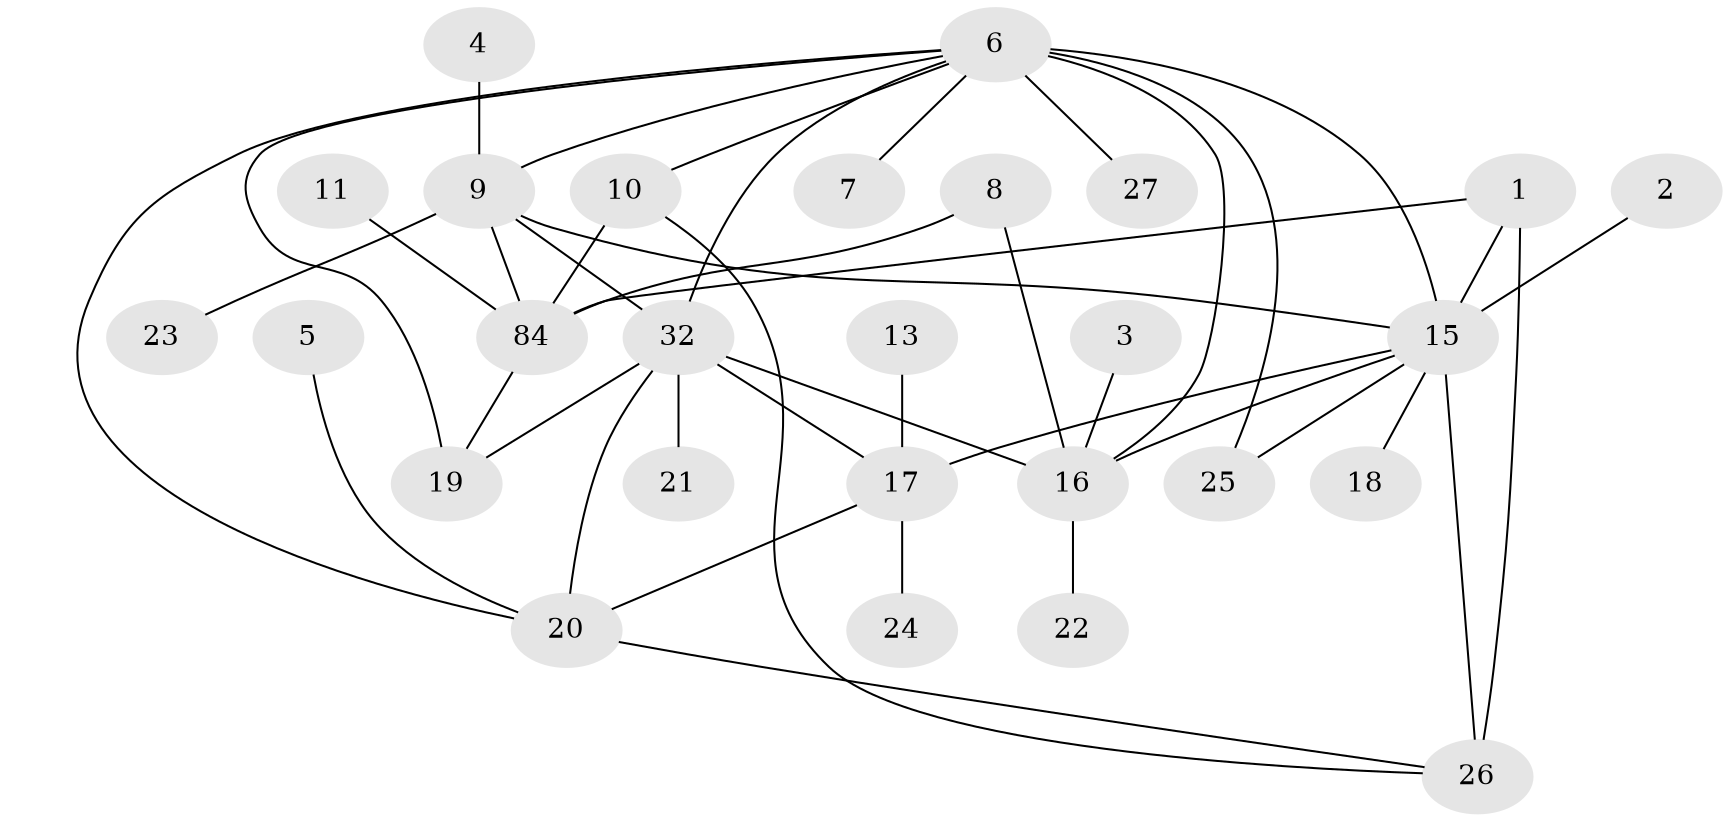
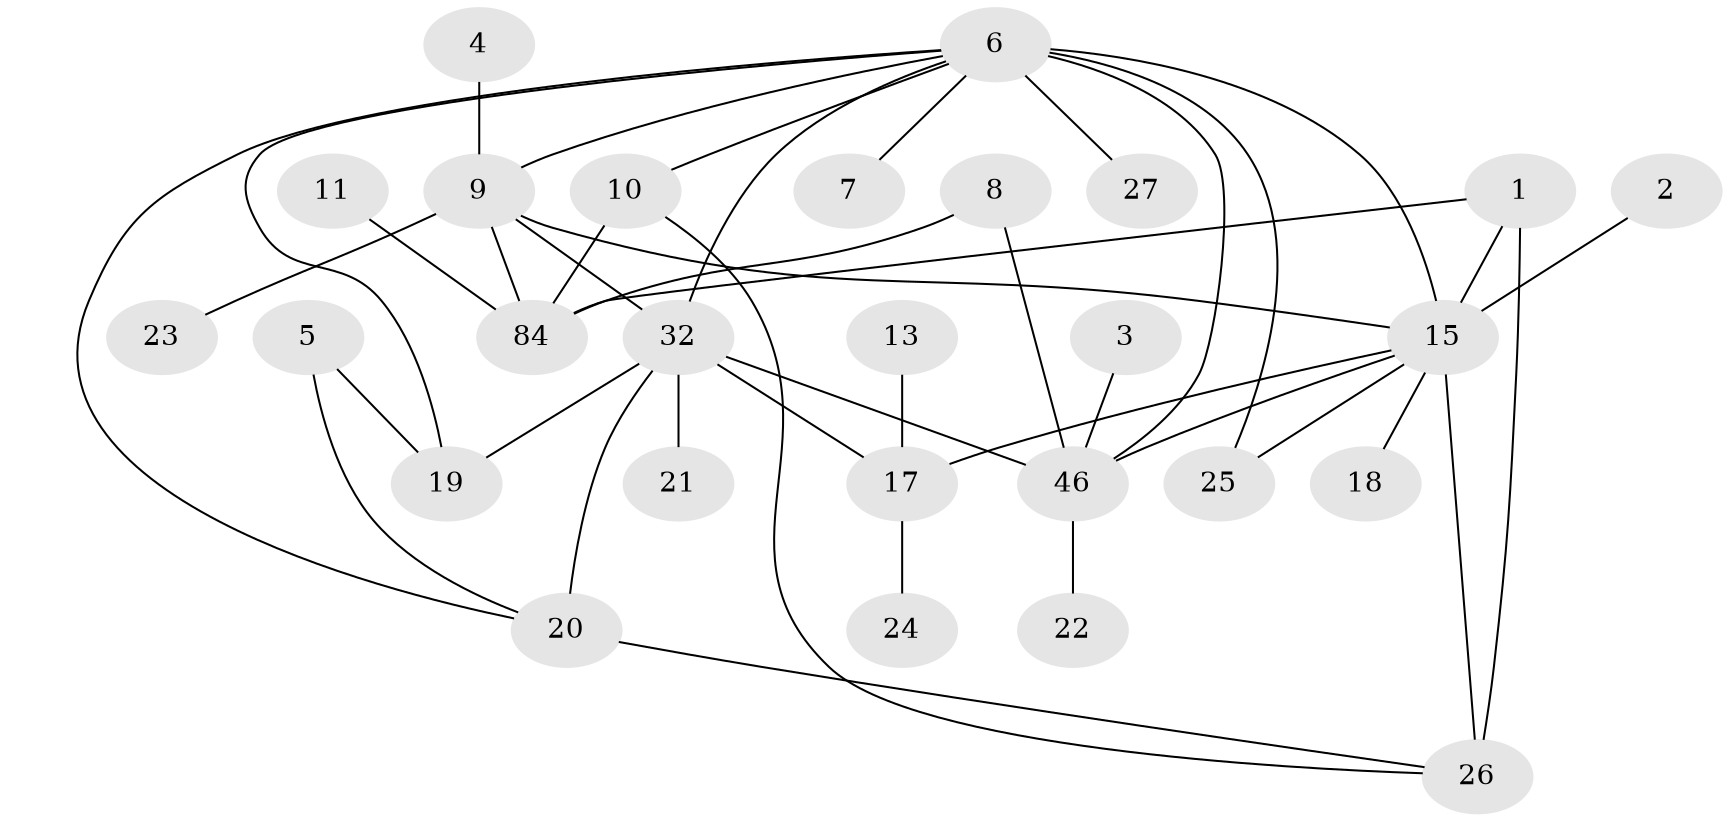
(490, 410) -> (378, 411)
(1073, 484) -> (1073, 484)
(734, 557) -> none
